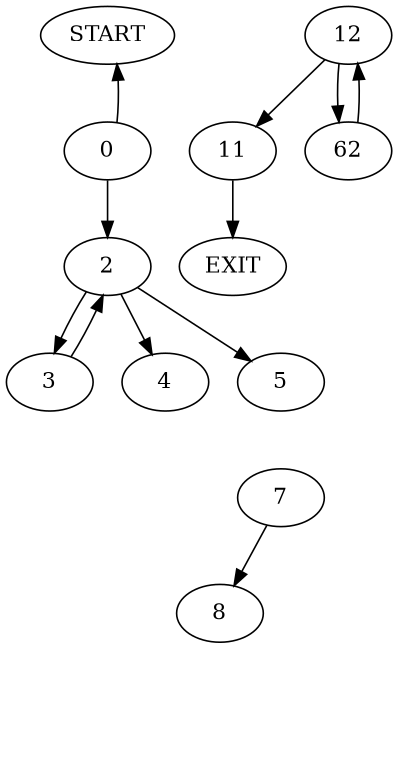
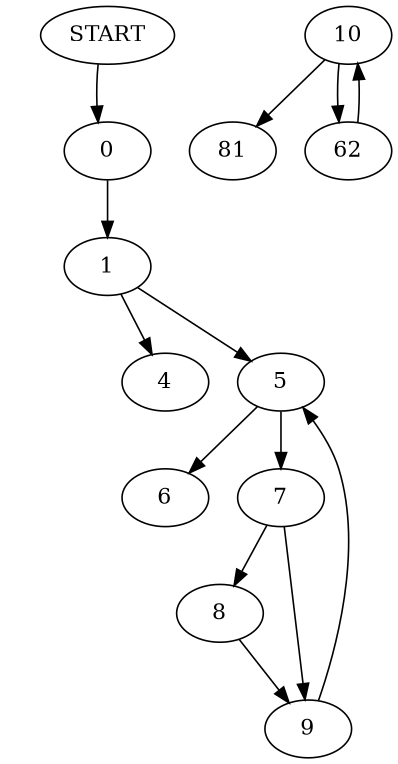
(348, 35) -> (348, 35)
(118, 101) -> (97, 85)
(233, 151) -> (233, 151)
(108, 267) -> (108, 267)
(233, 267) -> none
(50, 382) -> none
none -> (281, 432)
none -> (165, 498)
none -> (308, 729)
